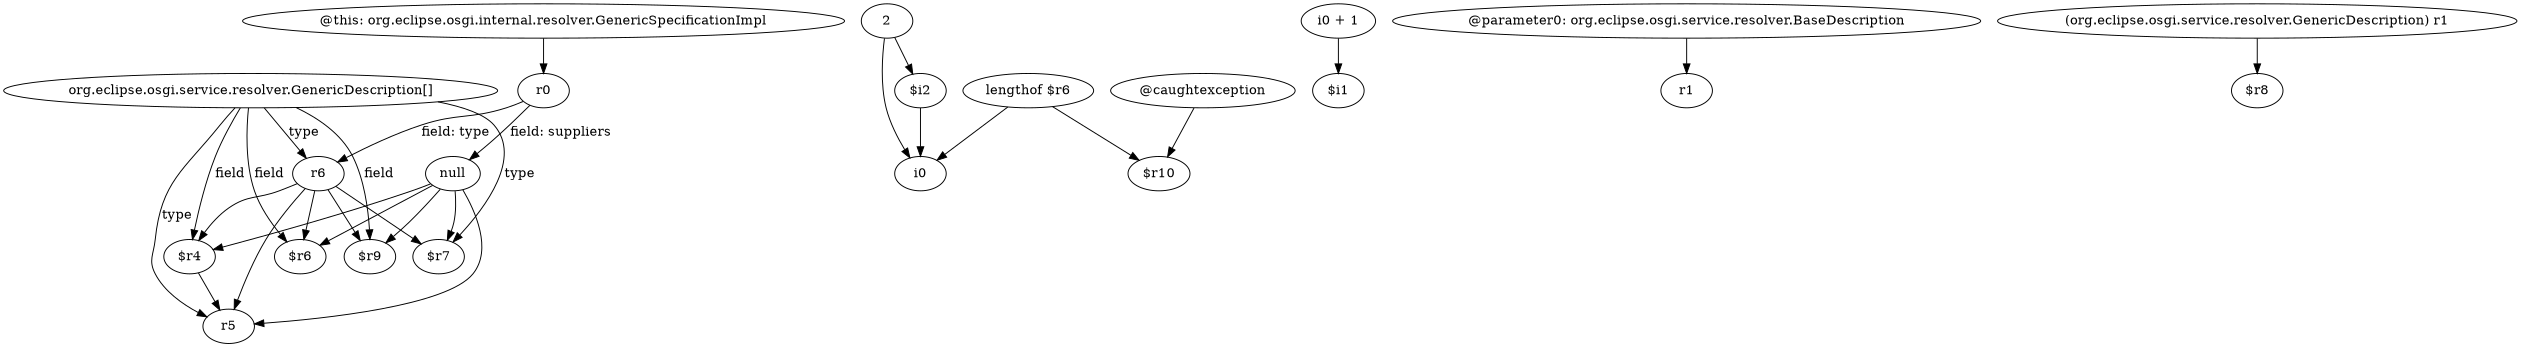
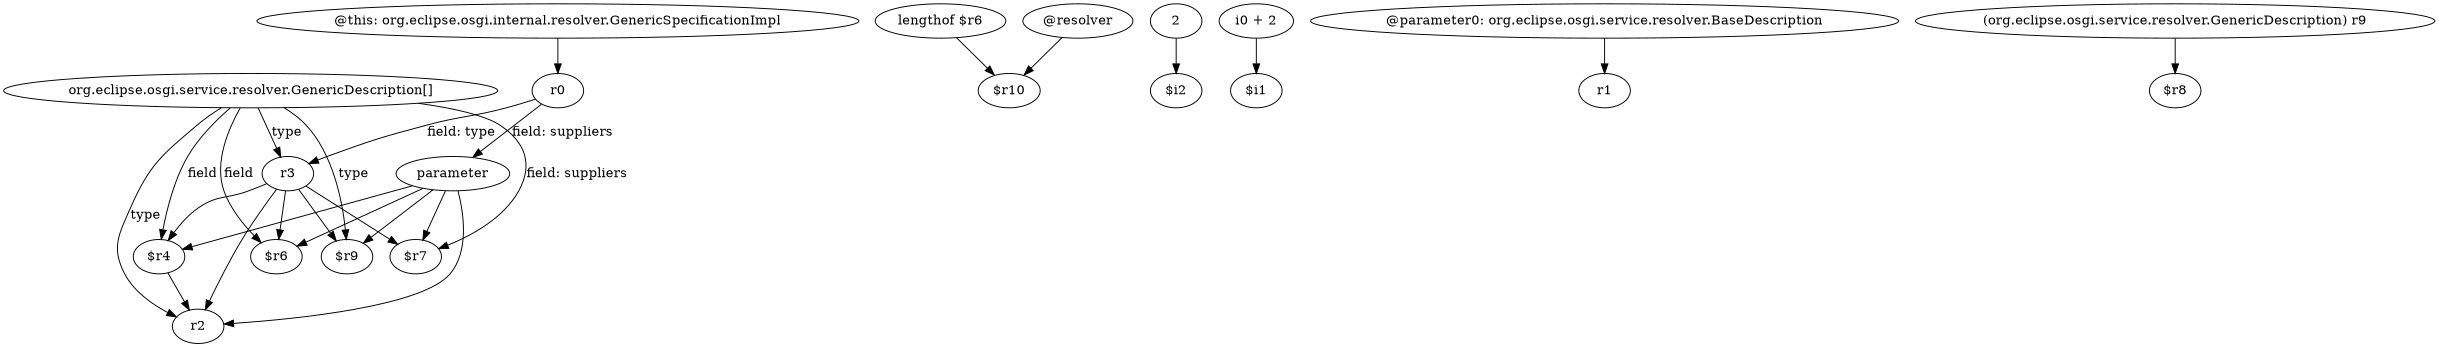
(1338, 21) -> (1256, 21)
(2257, 21) -> (2175, 21)
(1203, 91) -> (1078, 21)
(318, 174) -> (288, 174)
(379, 174) -> (354, 174)
(453, 174) -> (453, 174)
(520, 174) -> (577, 174)
(920, 174) -> none
(229, 326) -> (198, 326)
